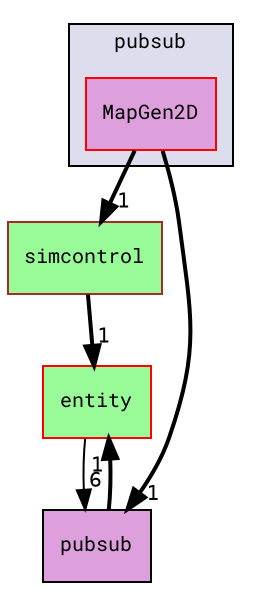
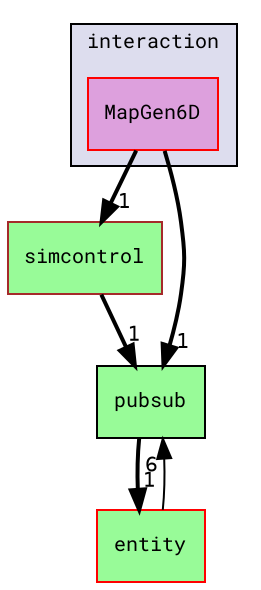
(151, 43) -> (154, 43)
(151, 114) -> (153, 114)
(90, 320) -> (114, 321)
(97, 546) -> (151, 402)
